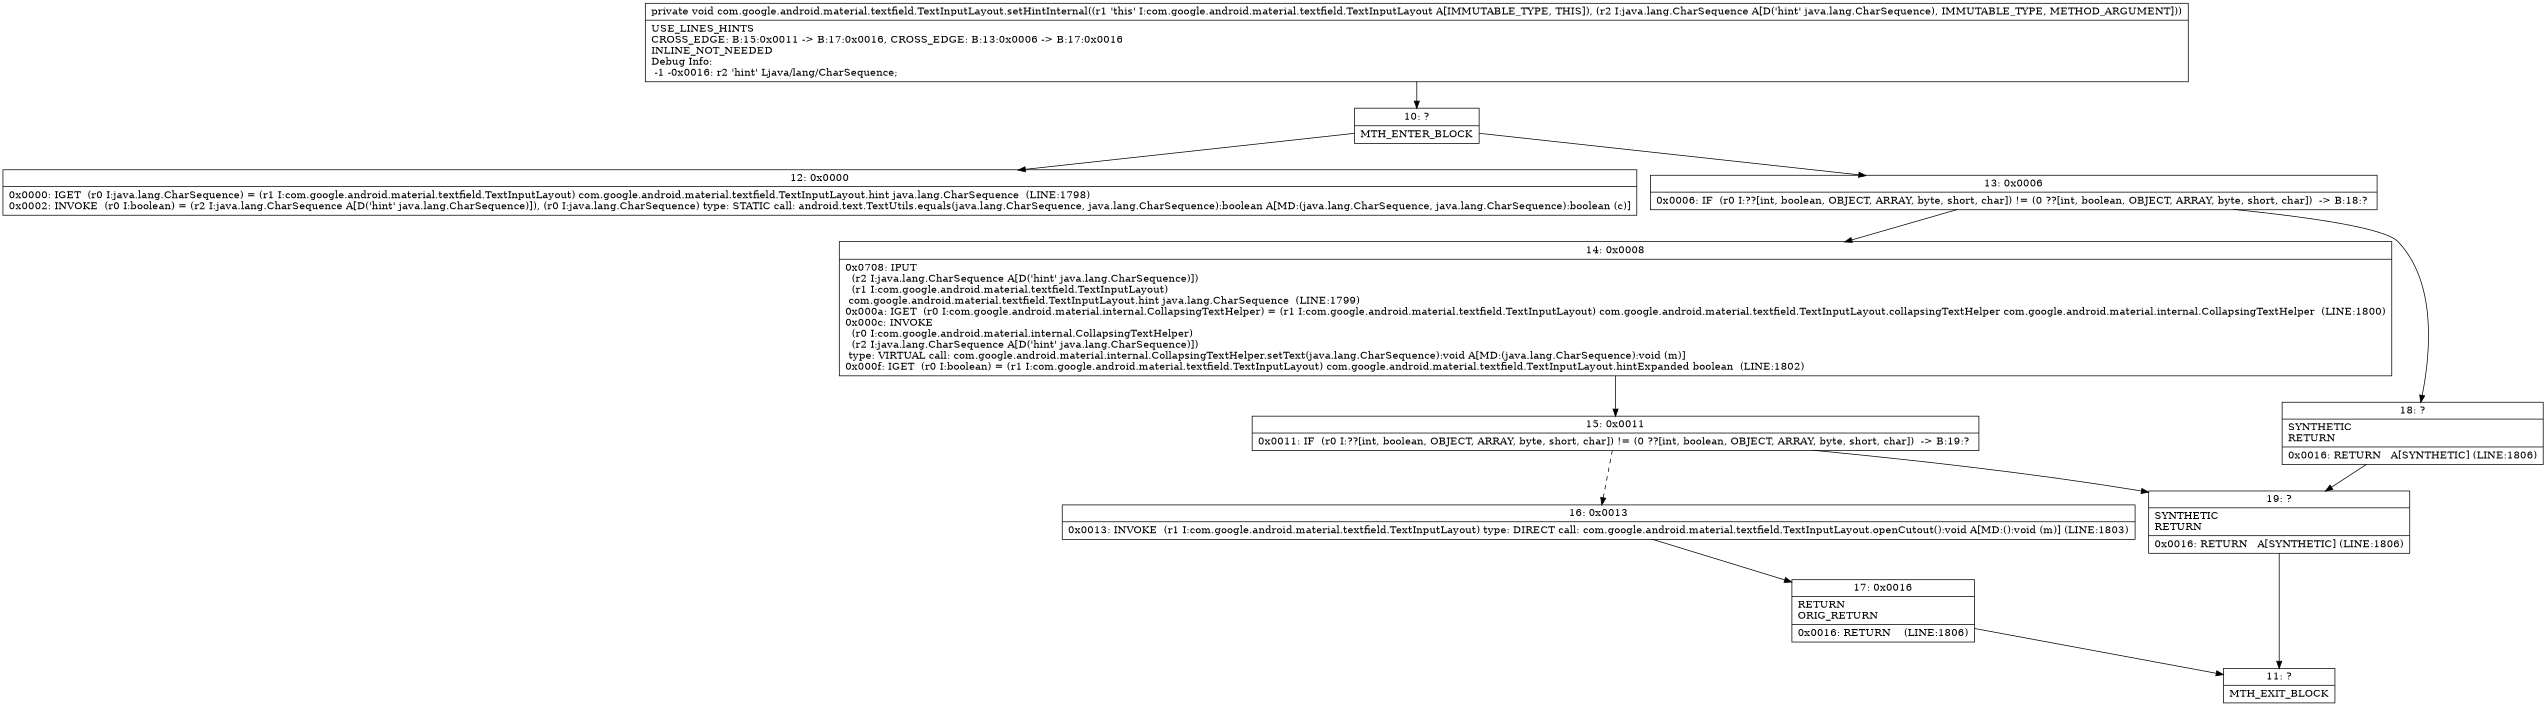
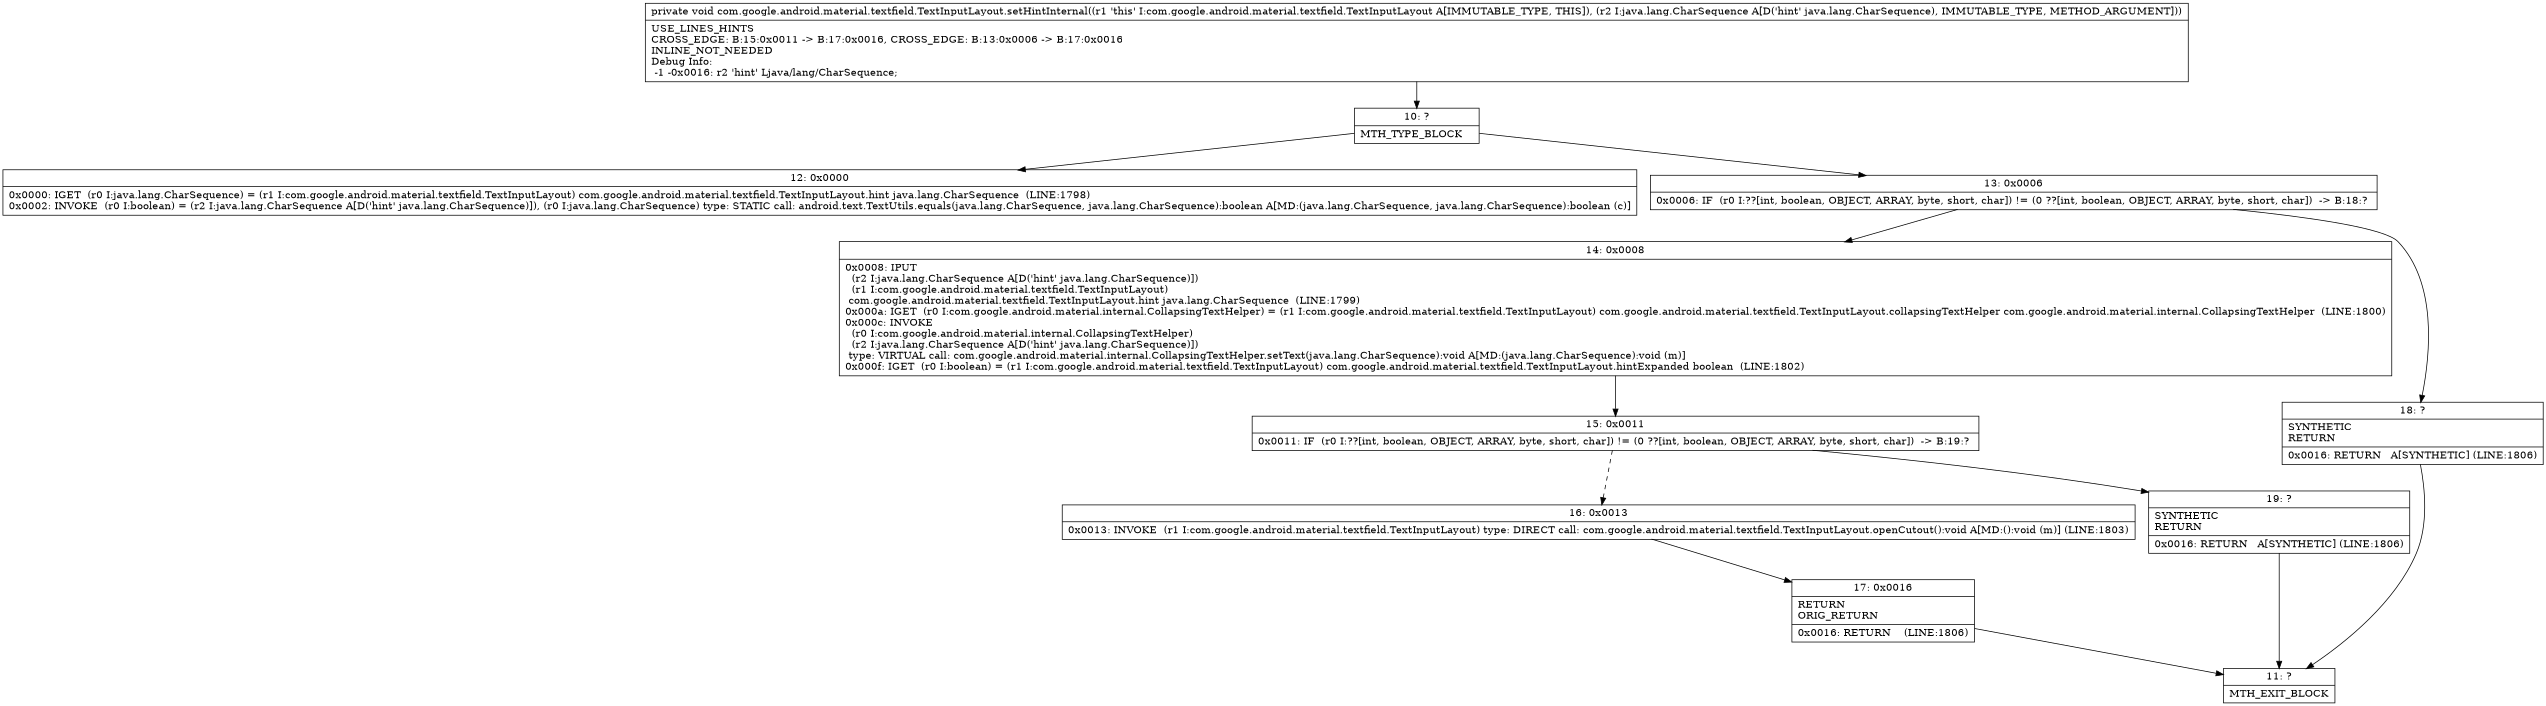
(1417, 134) -> (1411, 134)
(884, 268) -> (884, 268)
(2349, 476) -> (2401, 581)
